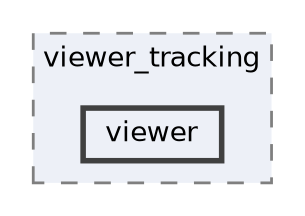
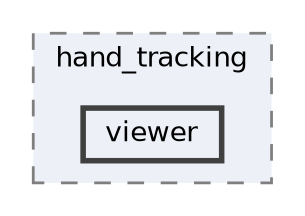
(152, 60) -> (152, 60)
